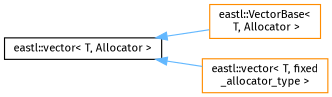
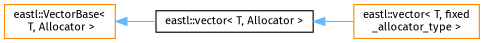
(188, 33) -> (141, 21)
